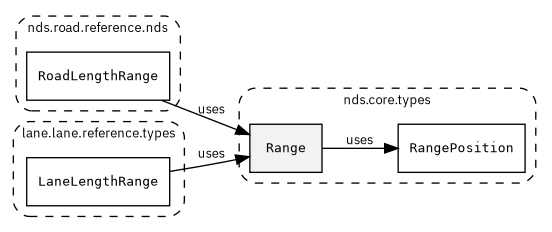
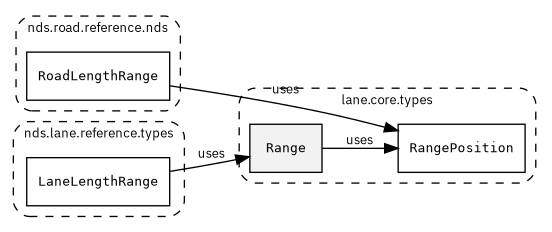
(387, 101) -> (387, 101)
(199, 115) -> (278, 104)
(99, 134) -> (99, 134)
